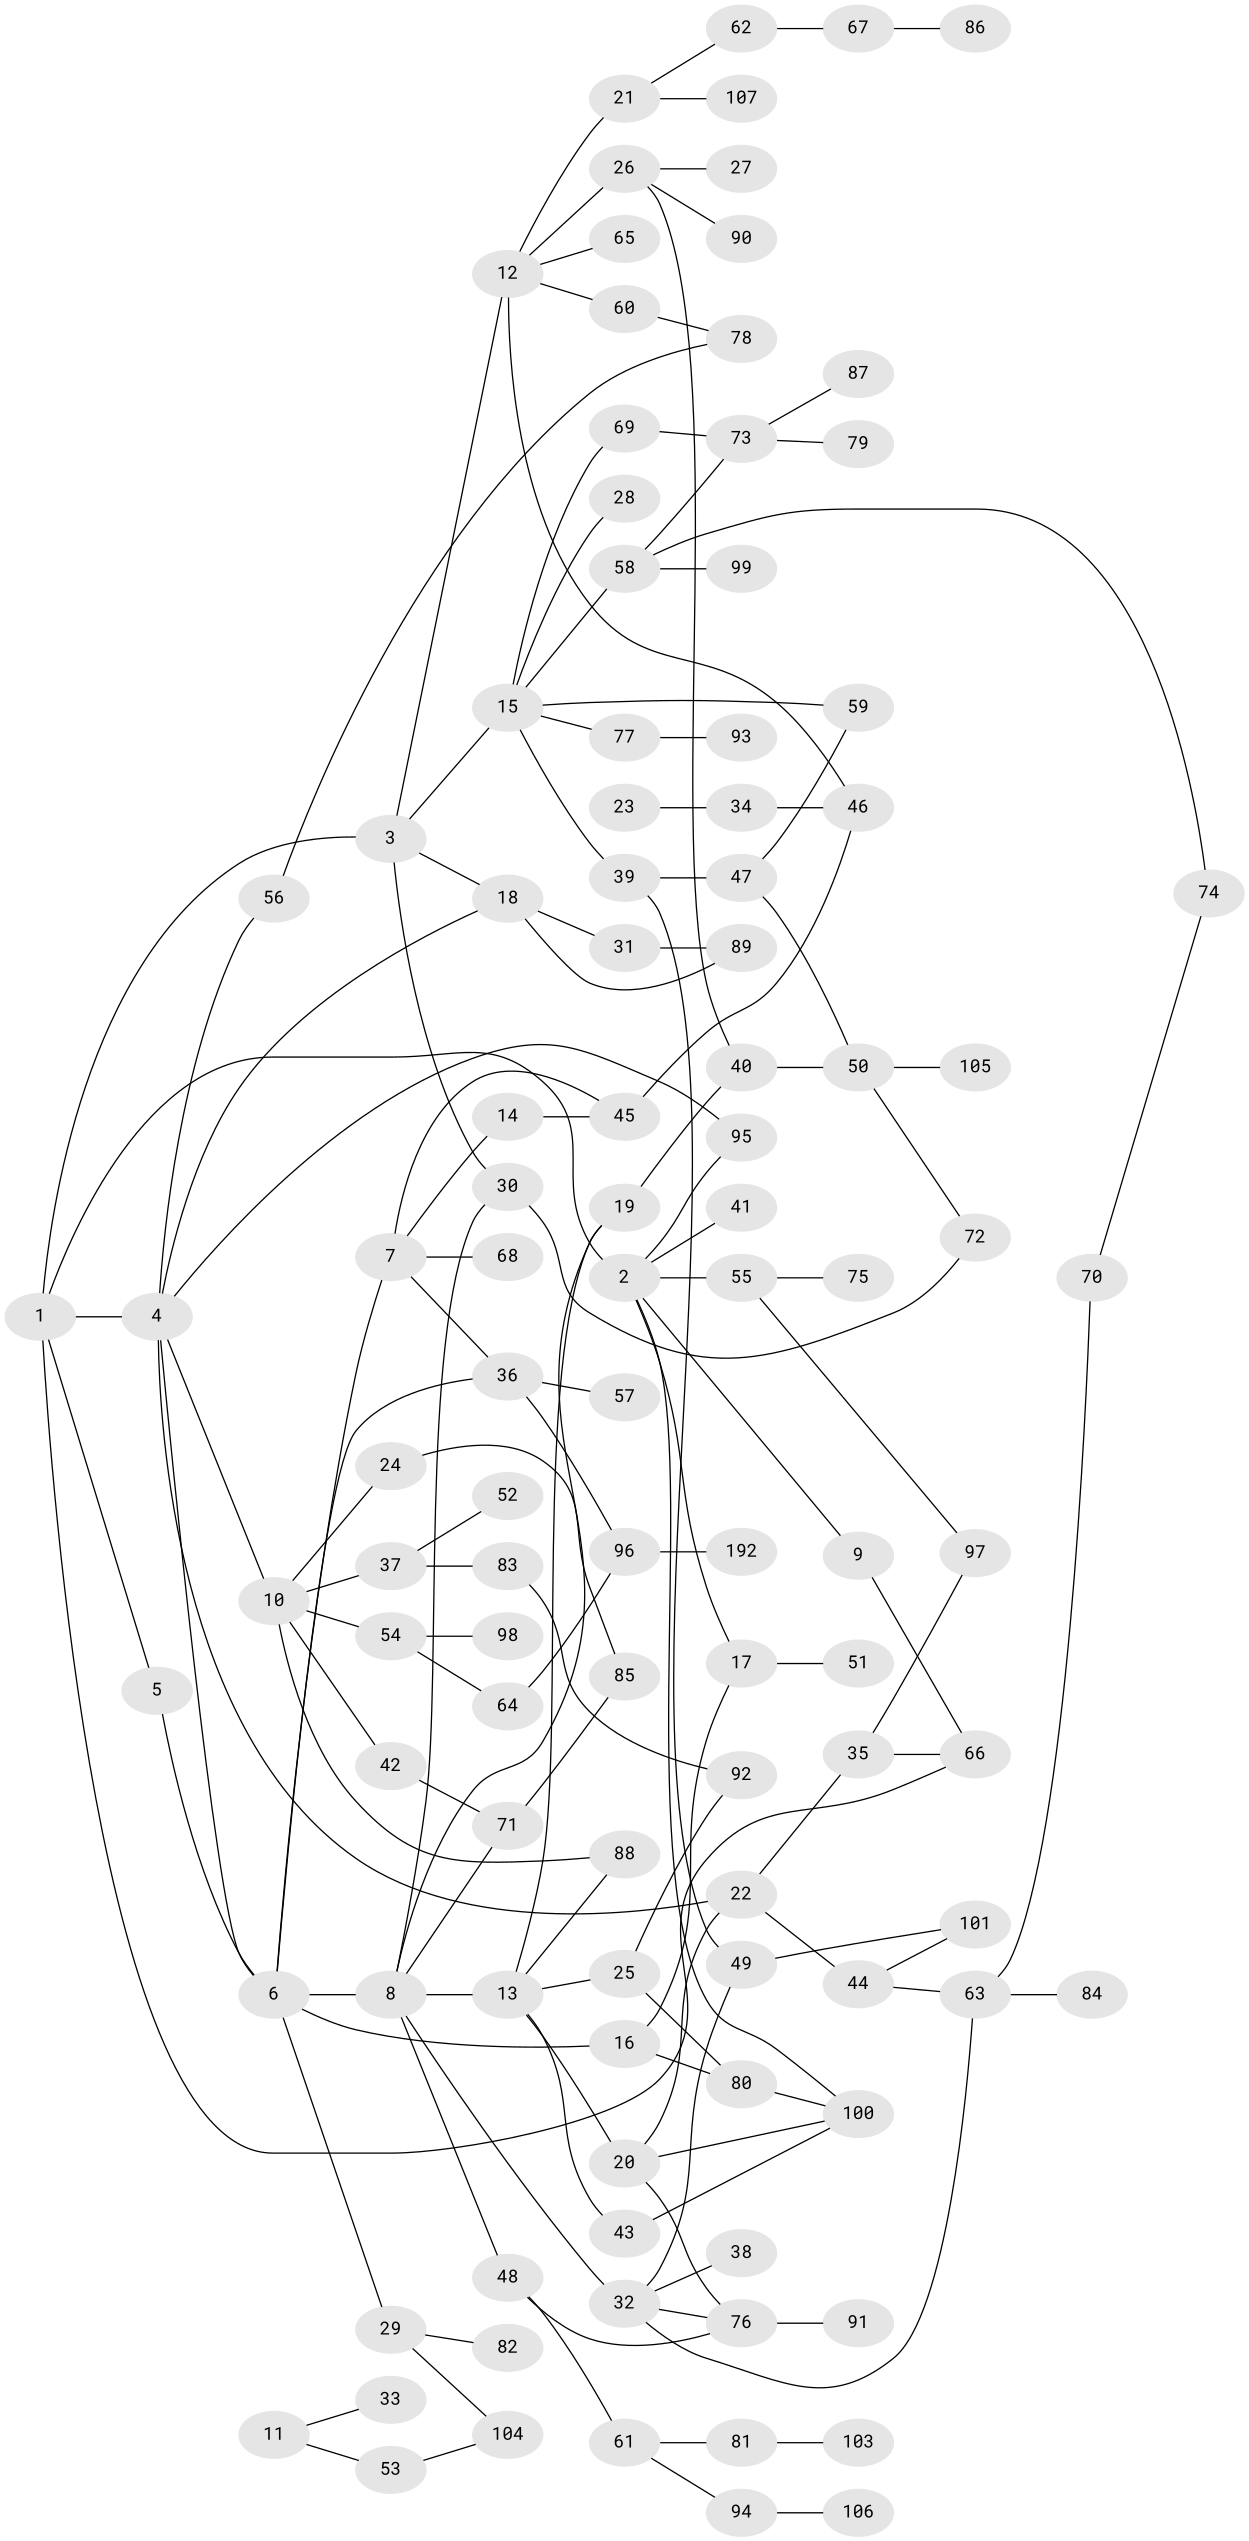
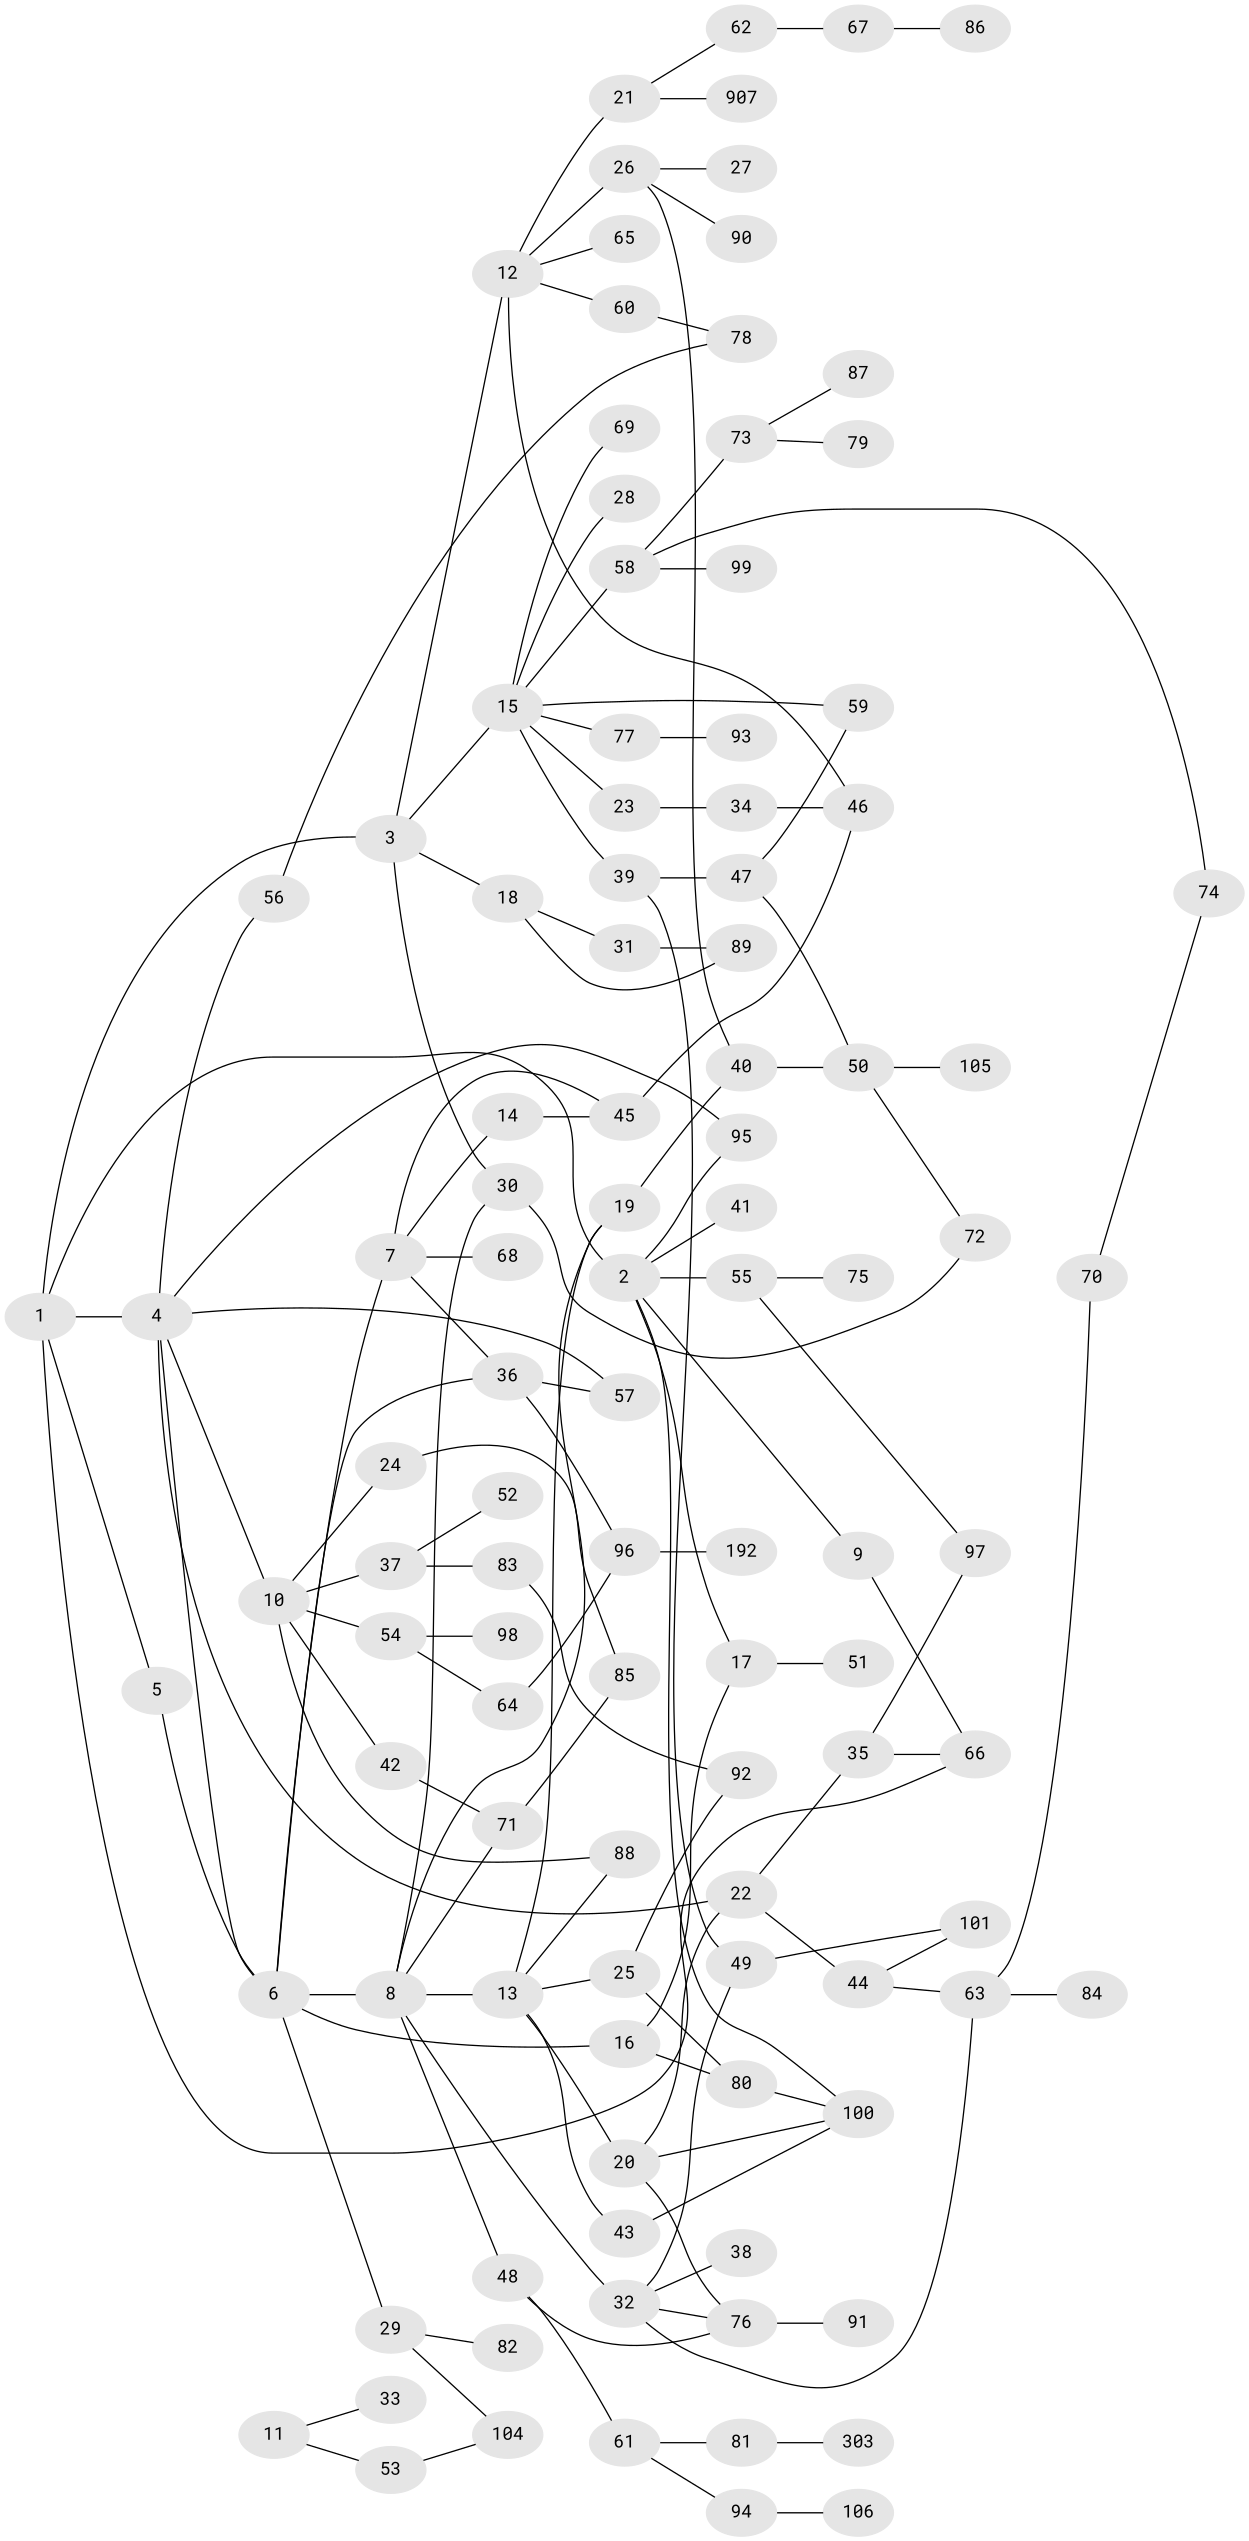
(742, 99) -> (742, 99)
(683, 434) -> none
none -> (566, 758)
(273, 1048) -> (405, 1313)
(858, 2443) -> (858, 2443)
